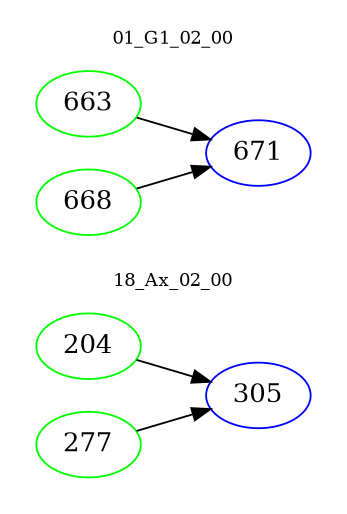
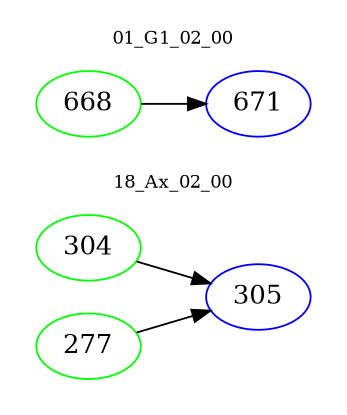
(89, 104) -> none
(89, 346) -> (89, 248)
